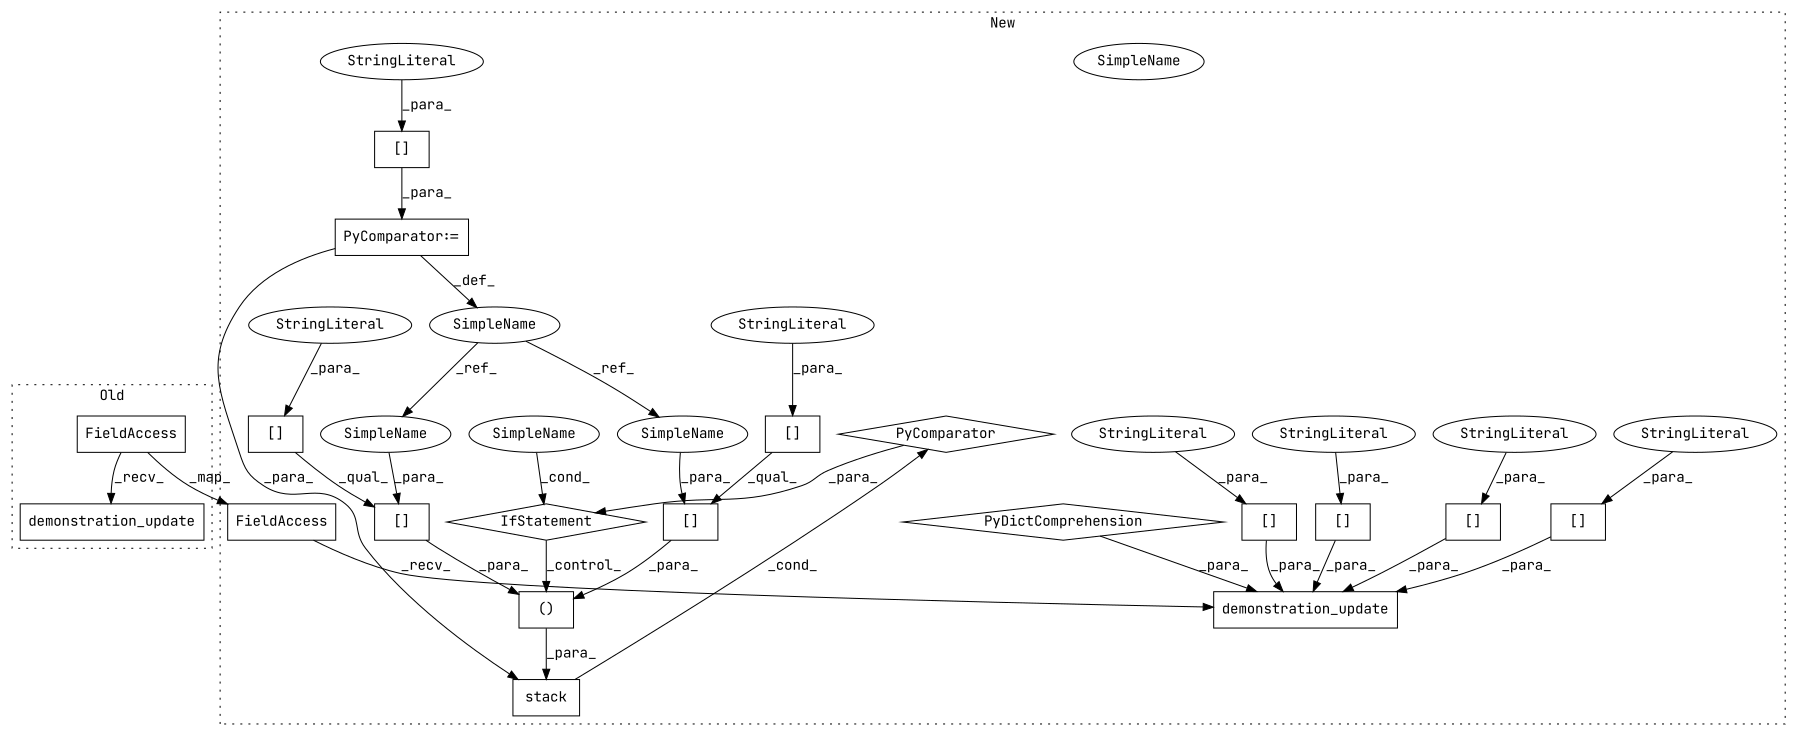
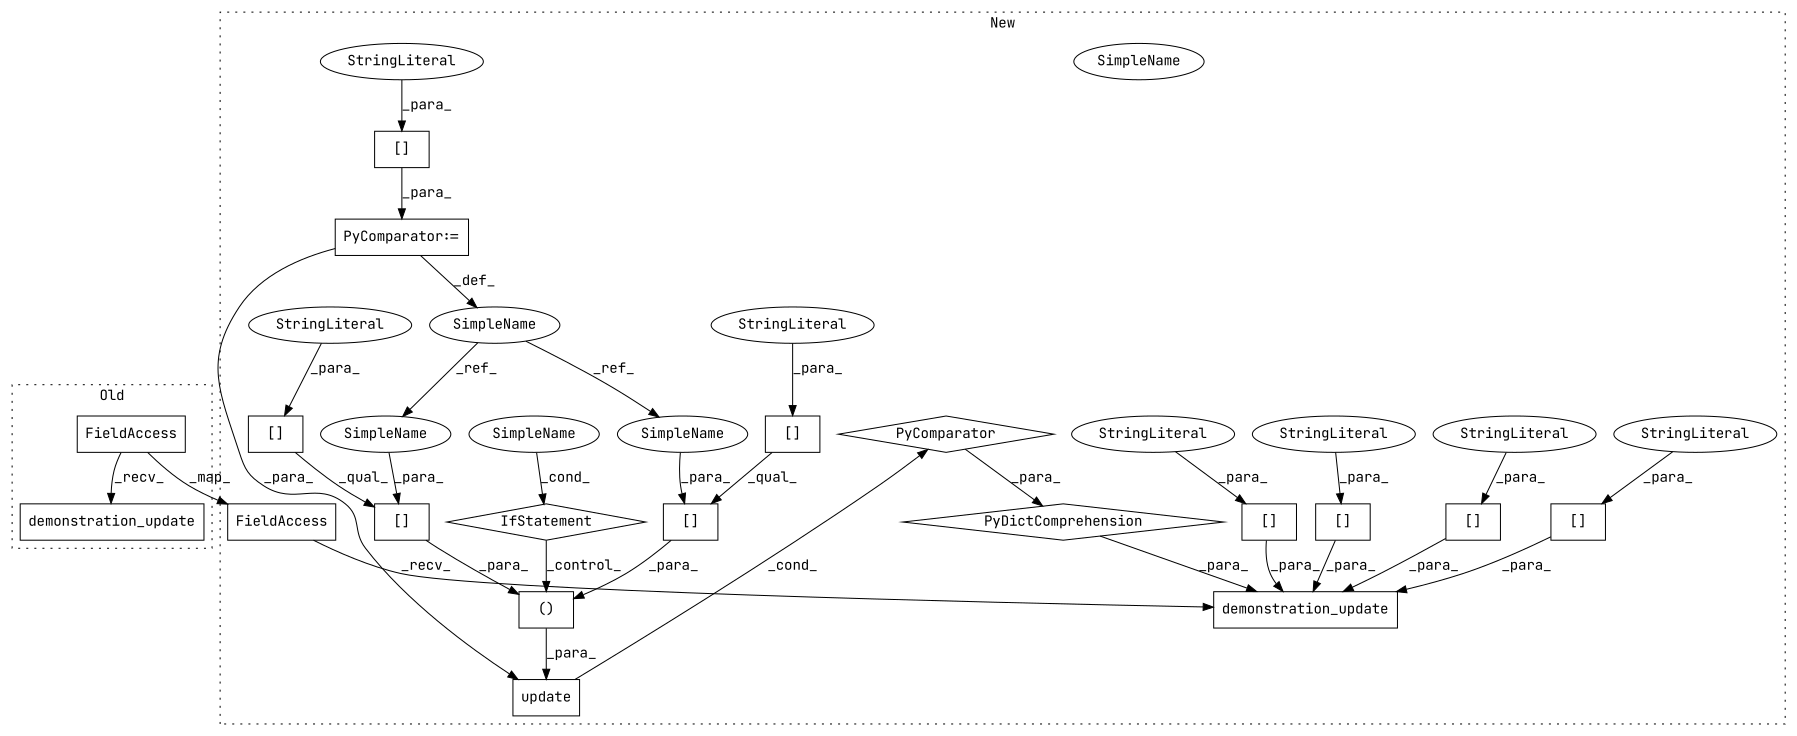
(759, 496) -> (1000, 475)
(546, 698) -> (546, 698)
